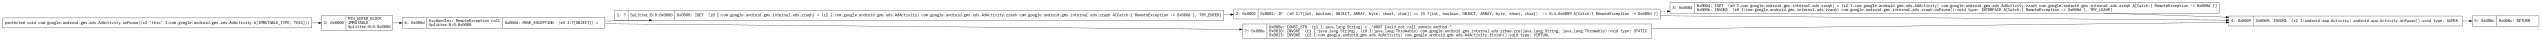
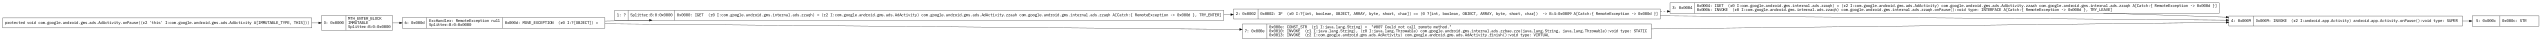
(2518, 21) -> (2518, 21)
